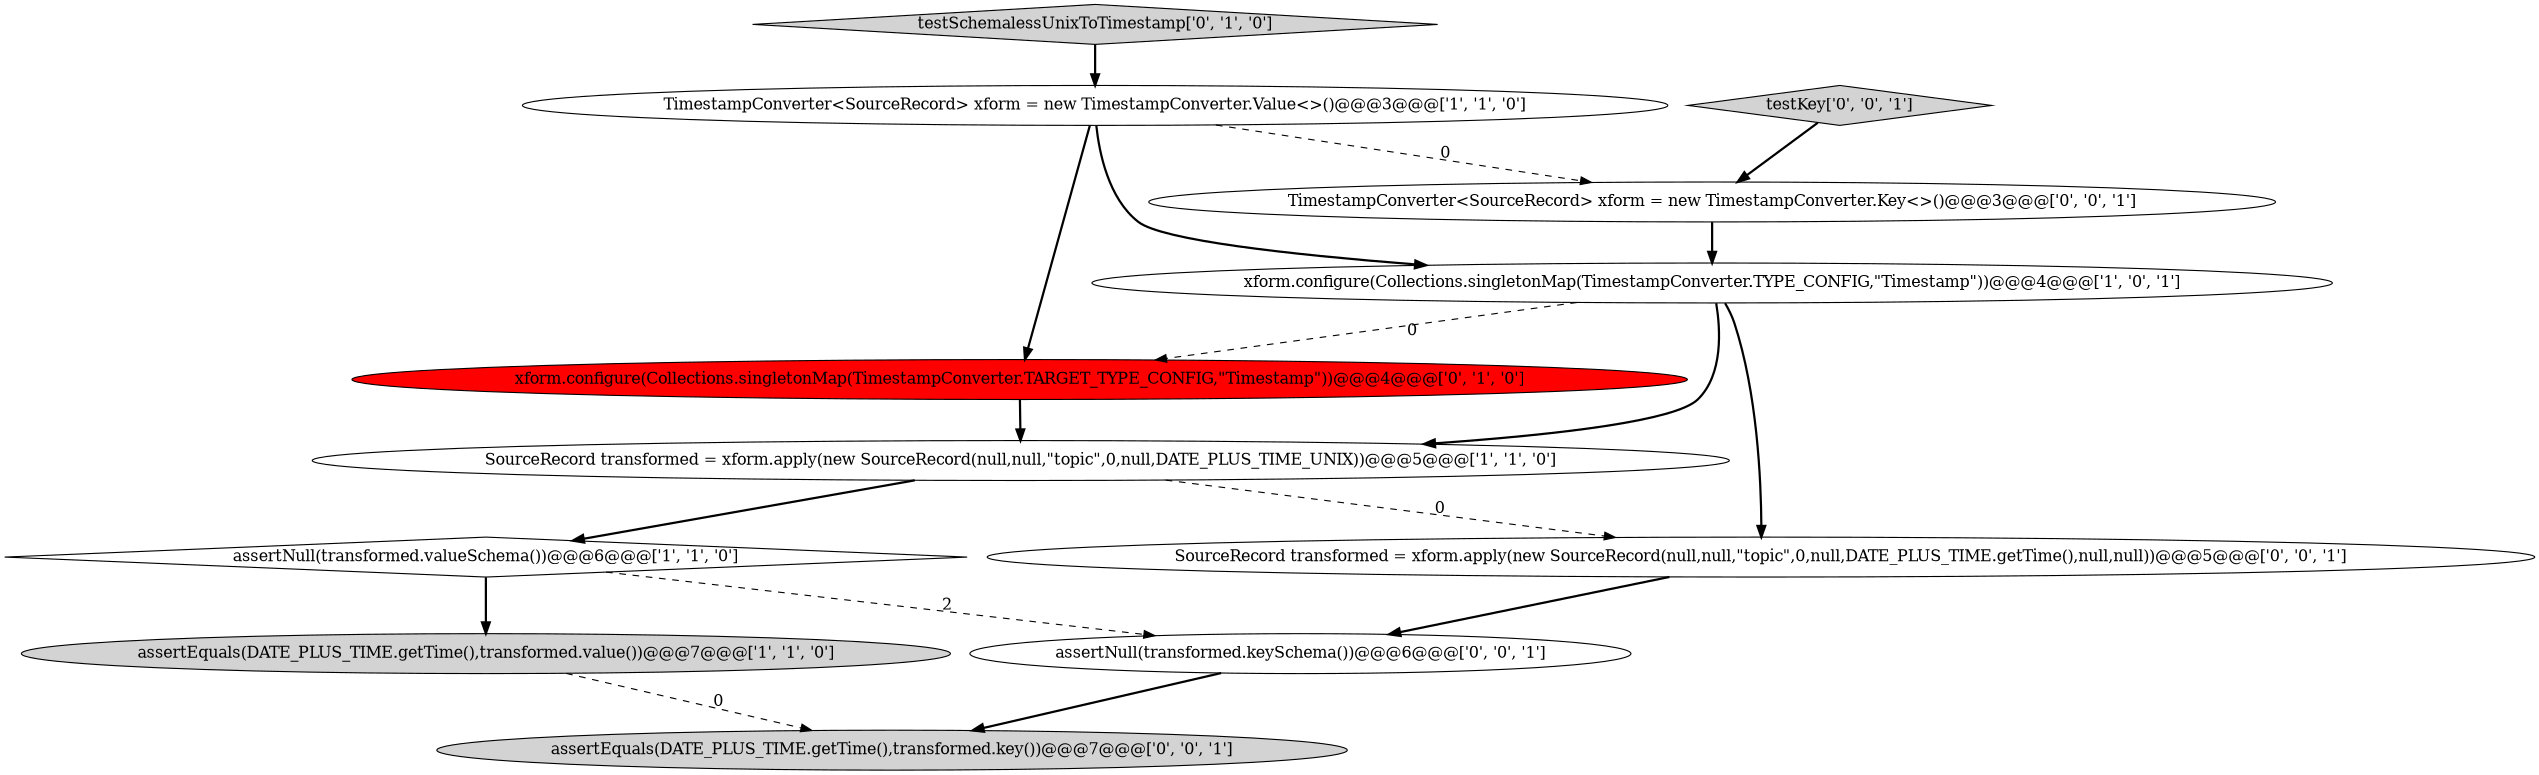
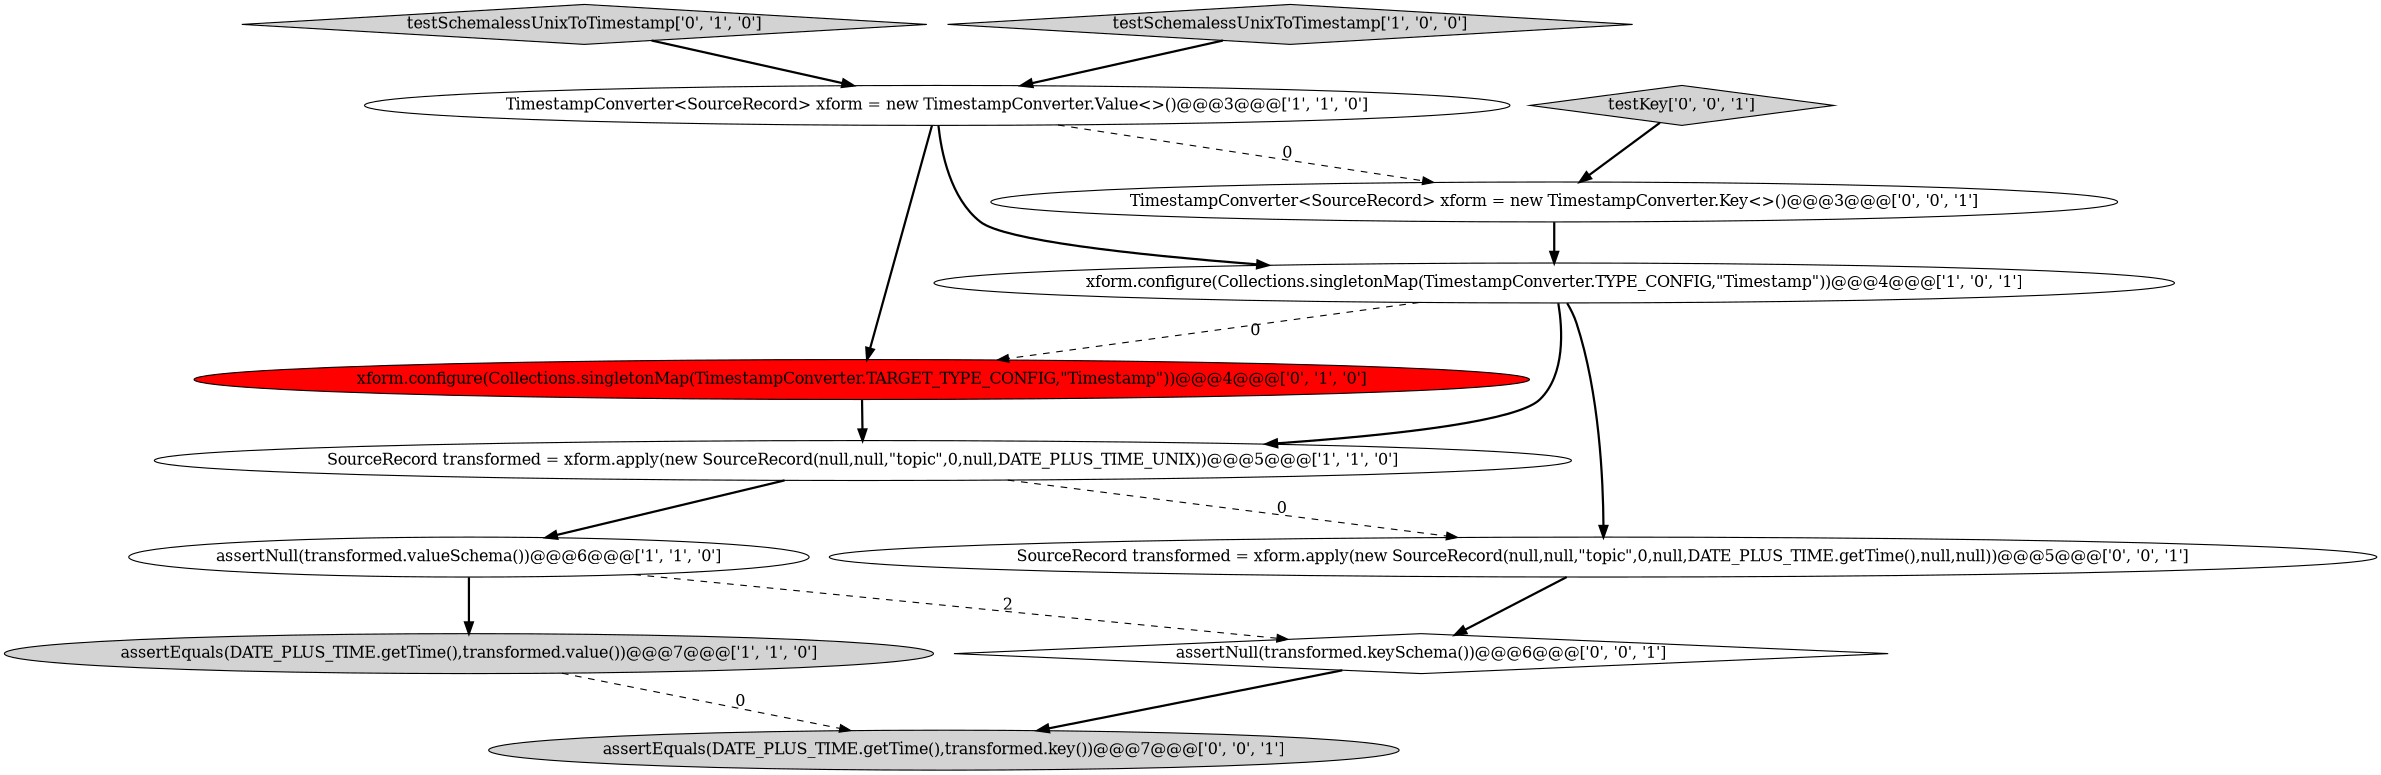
none -> (1290, 24)
(486, 557) -> (469, 557)
(1300, 654) -> (1421, 654)
